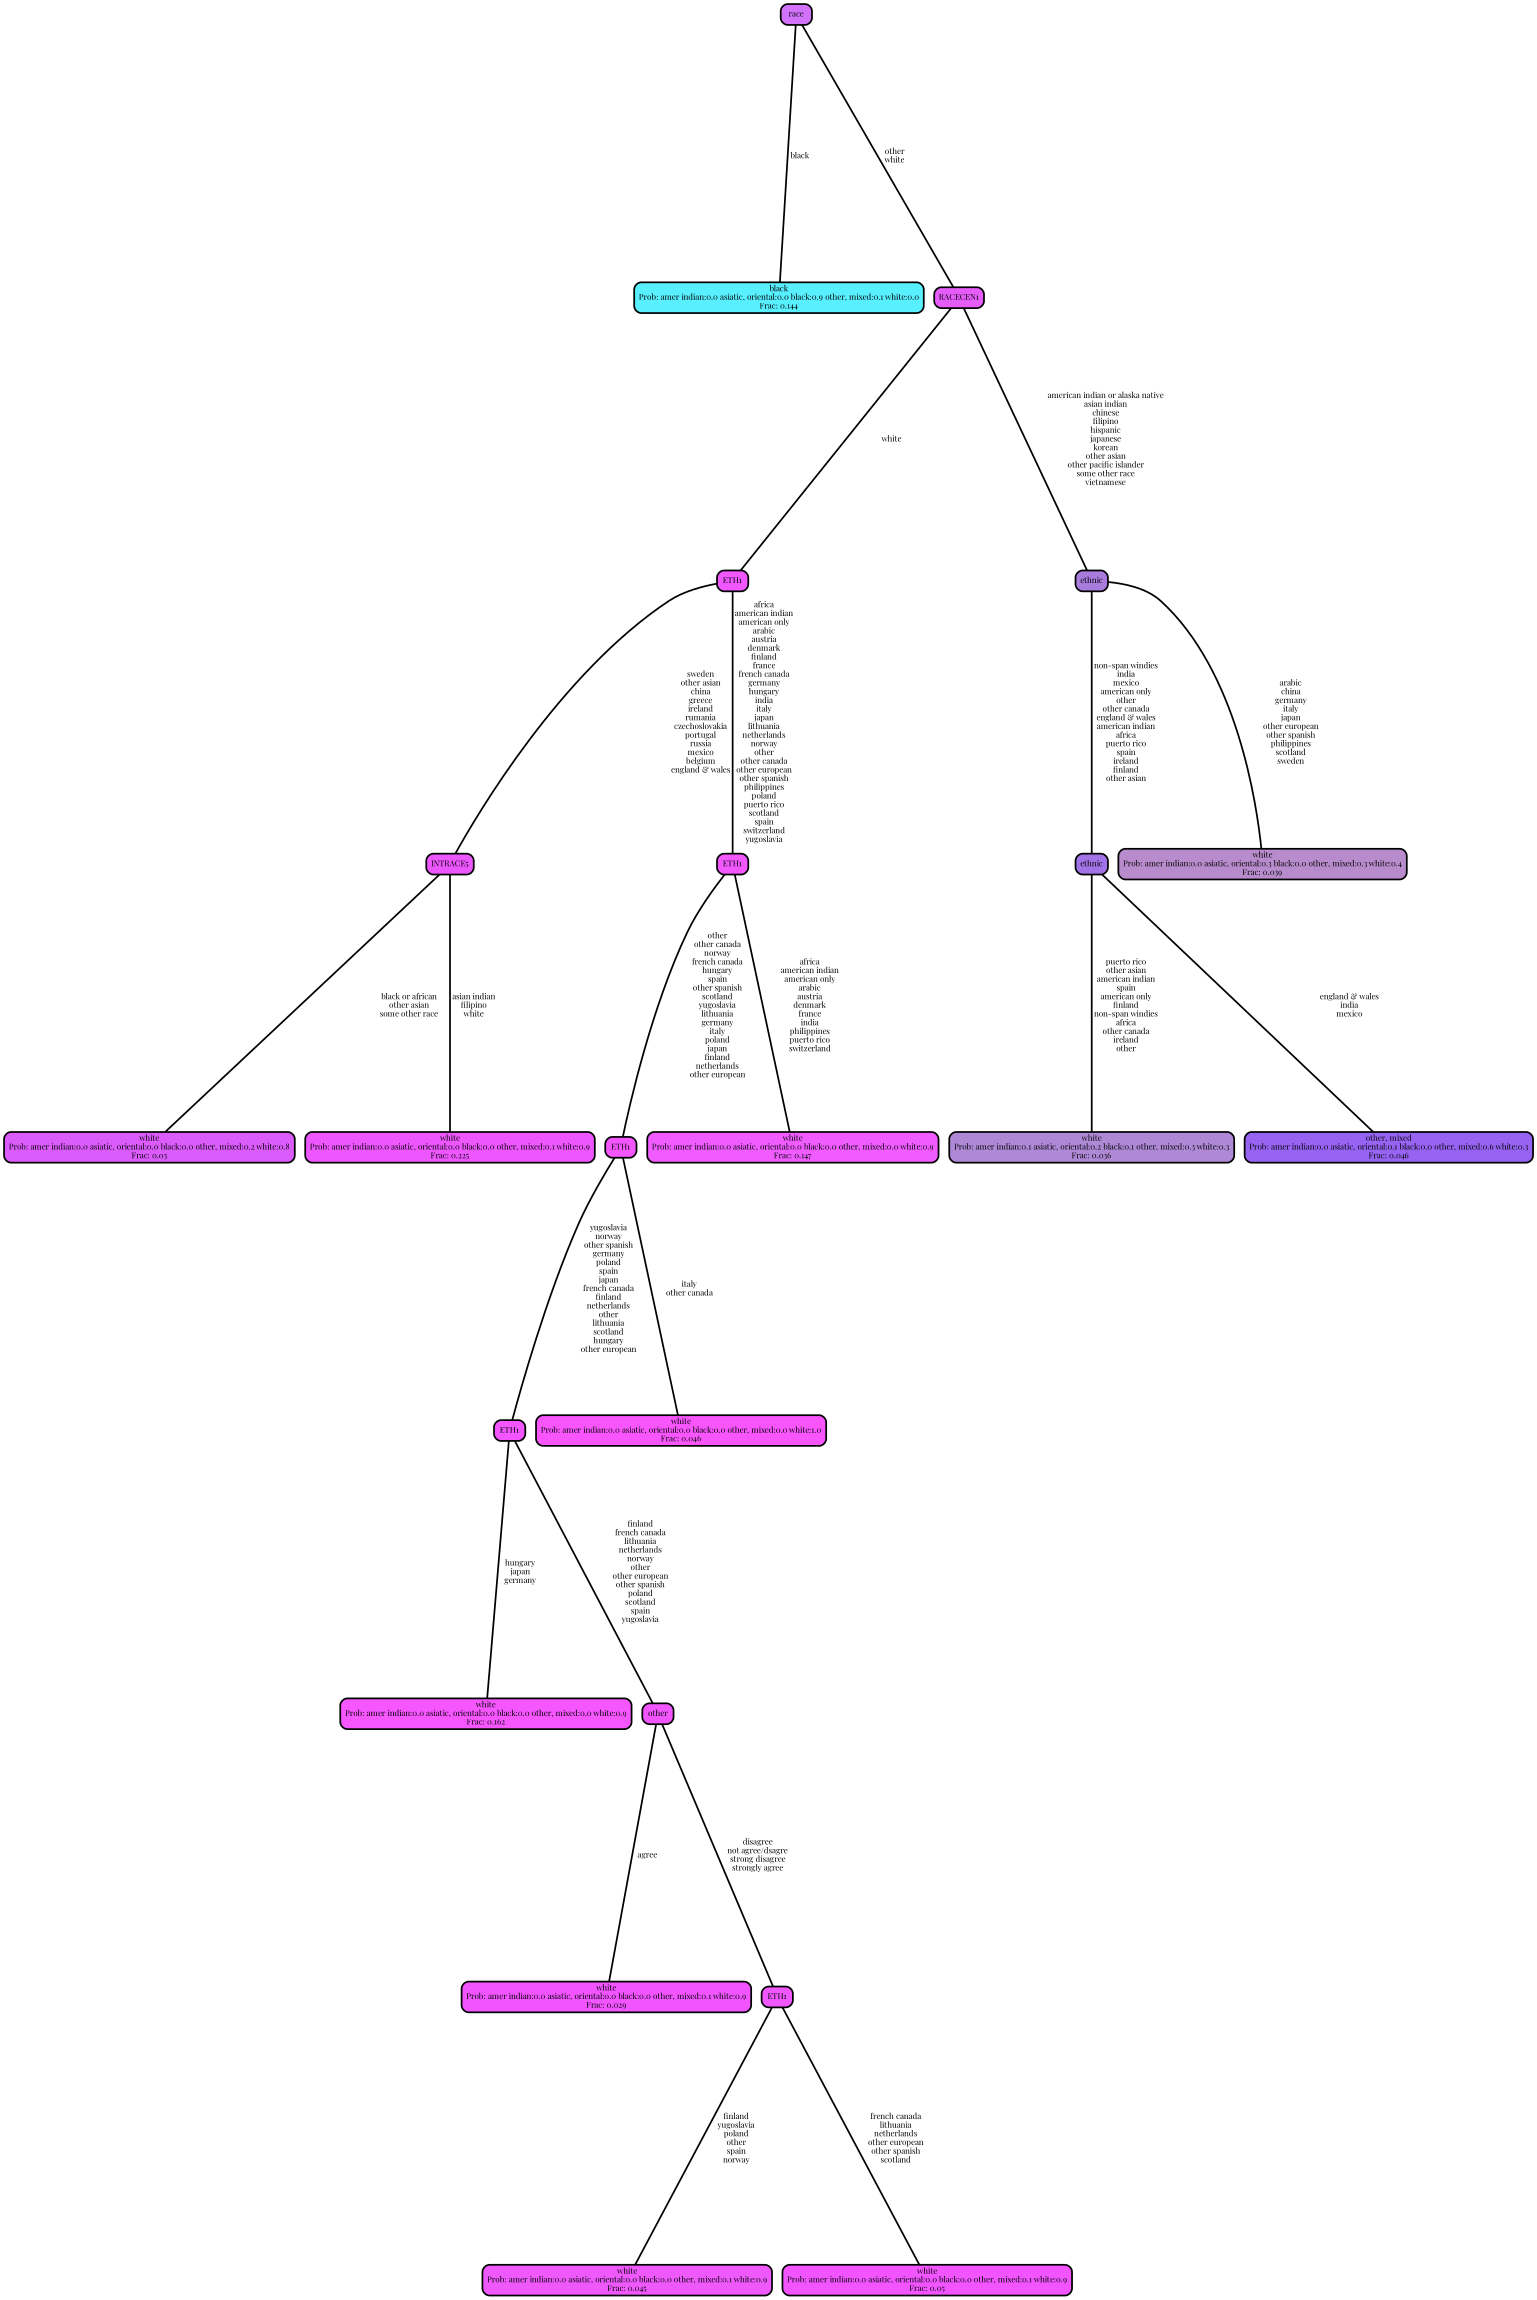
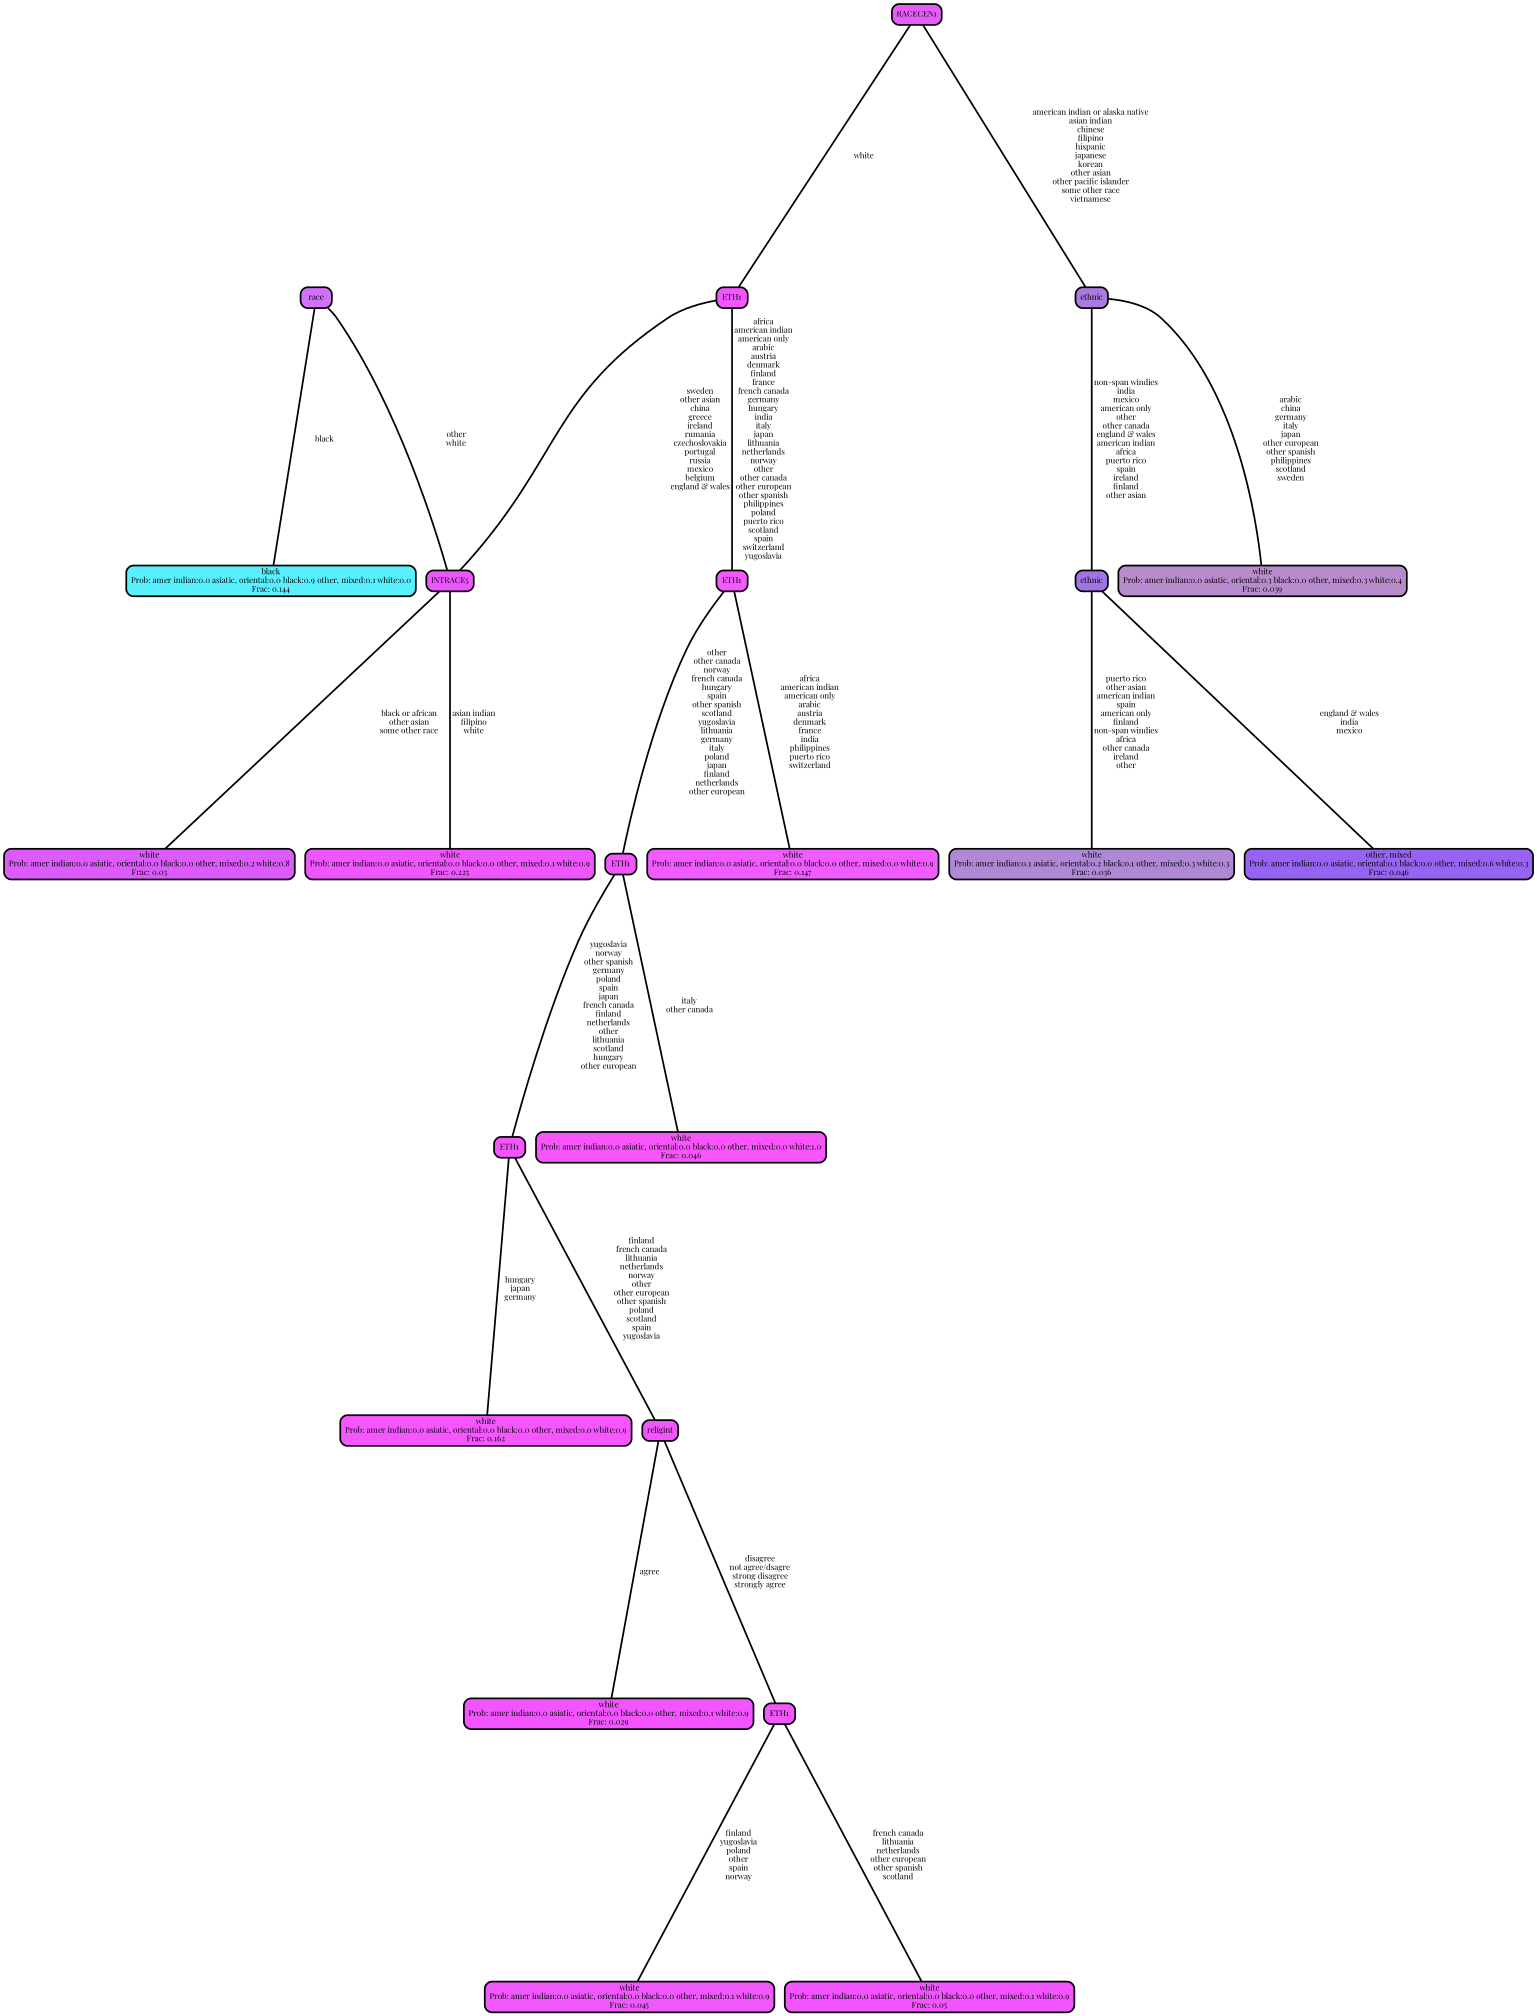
(878, 156) -> (399, 434)
(658, 1714) -> (660, 1431)
